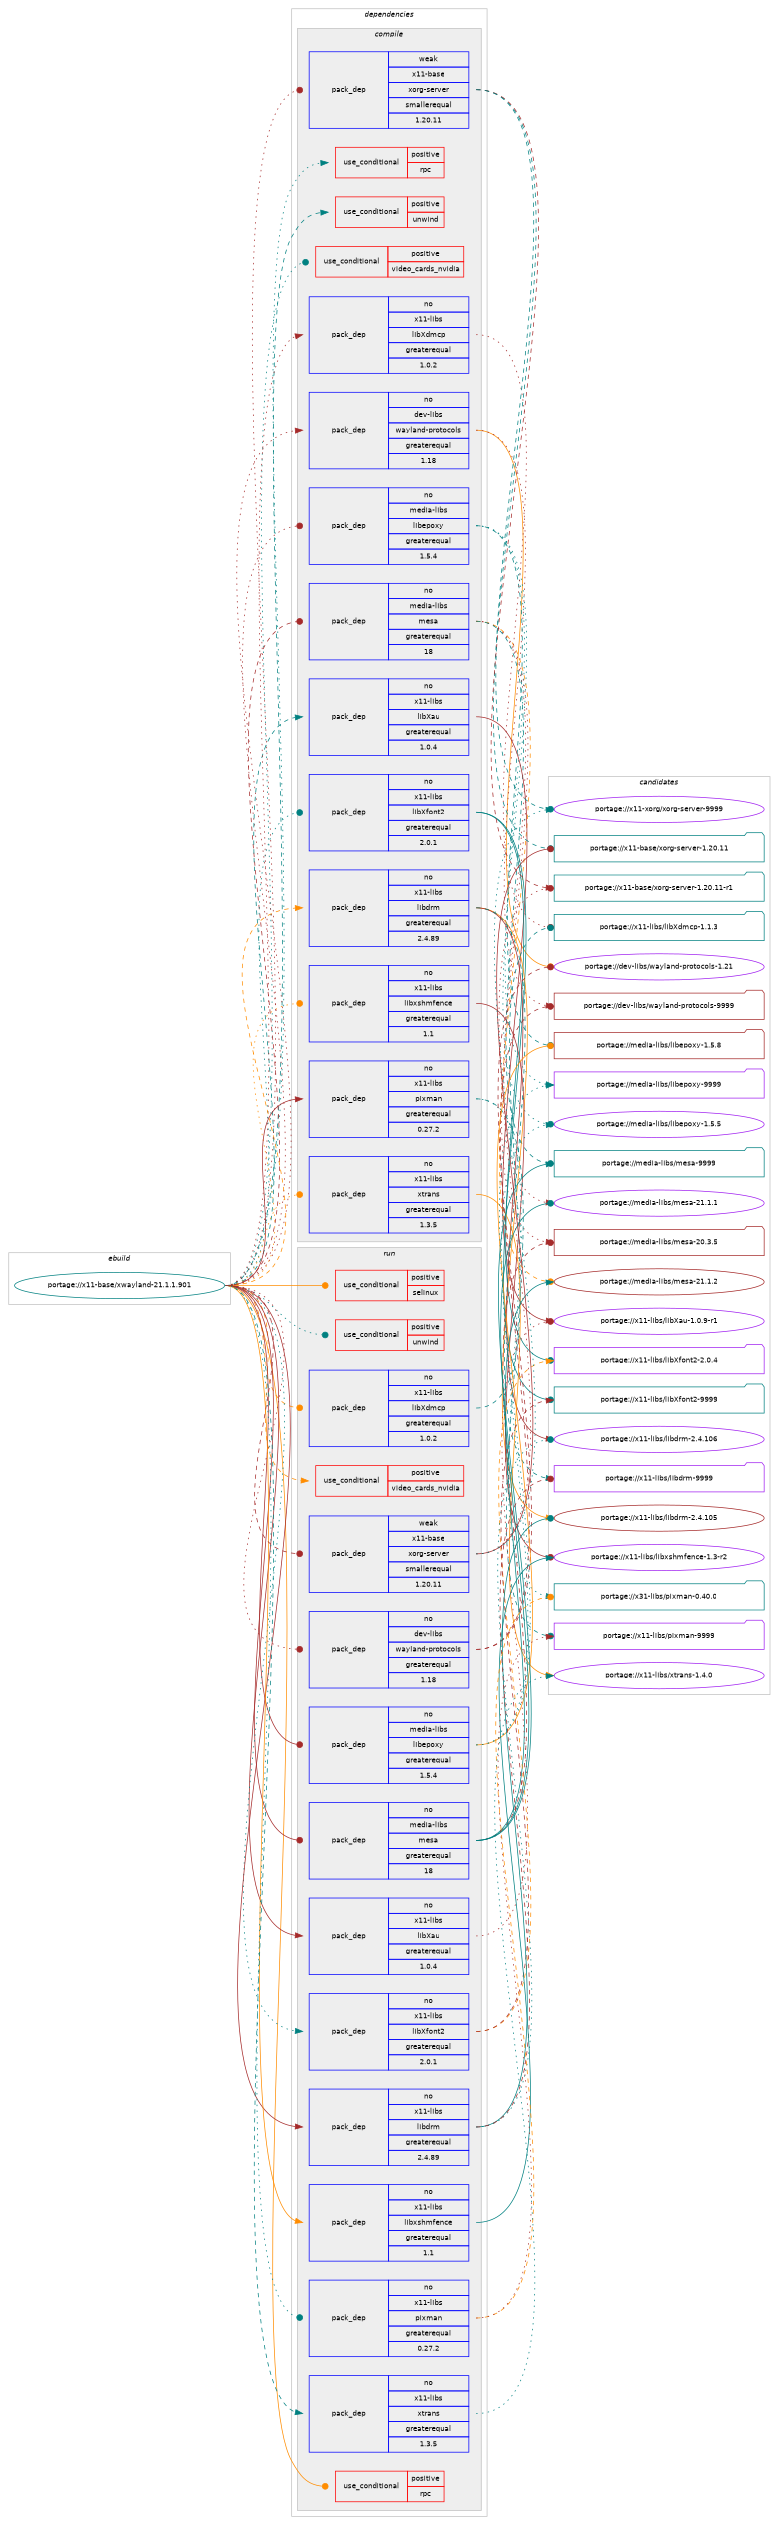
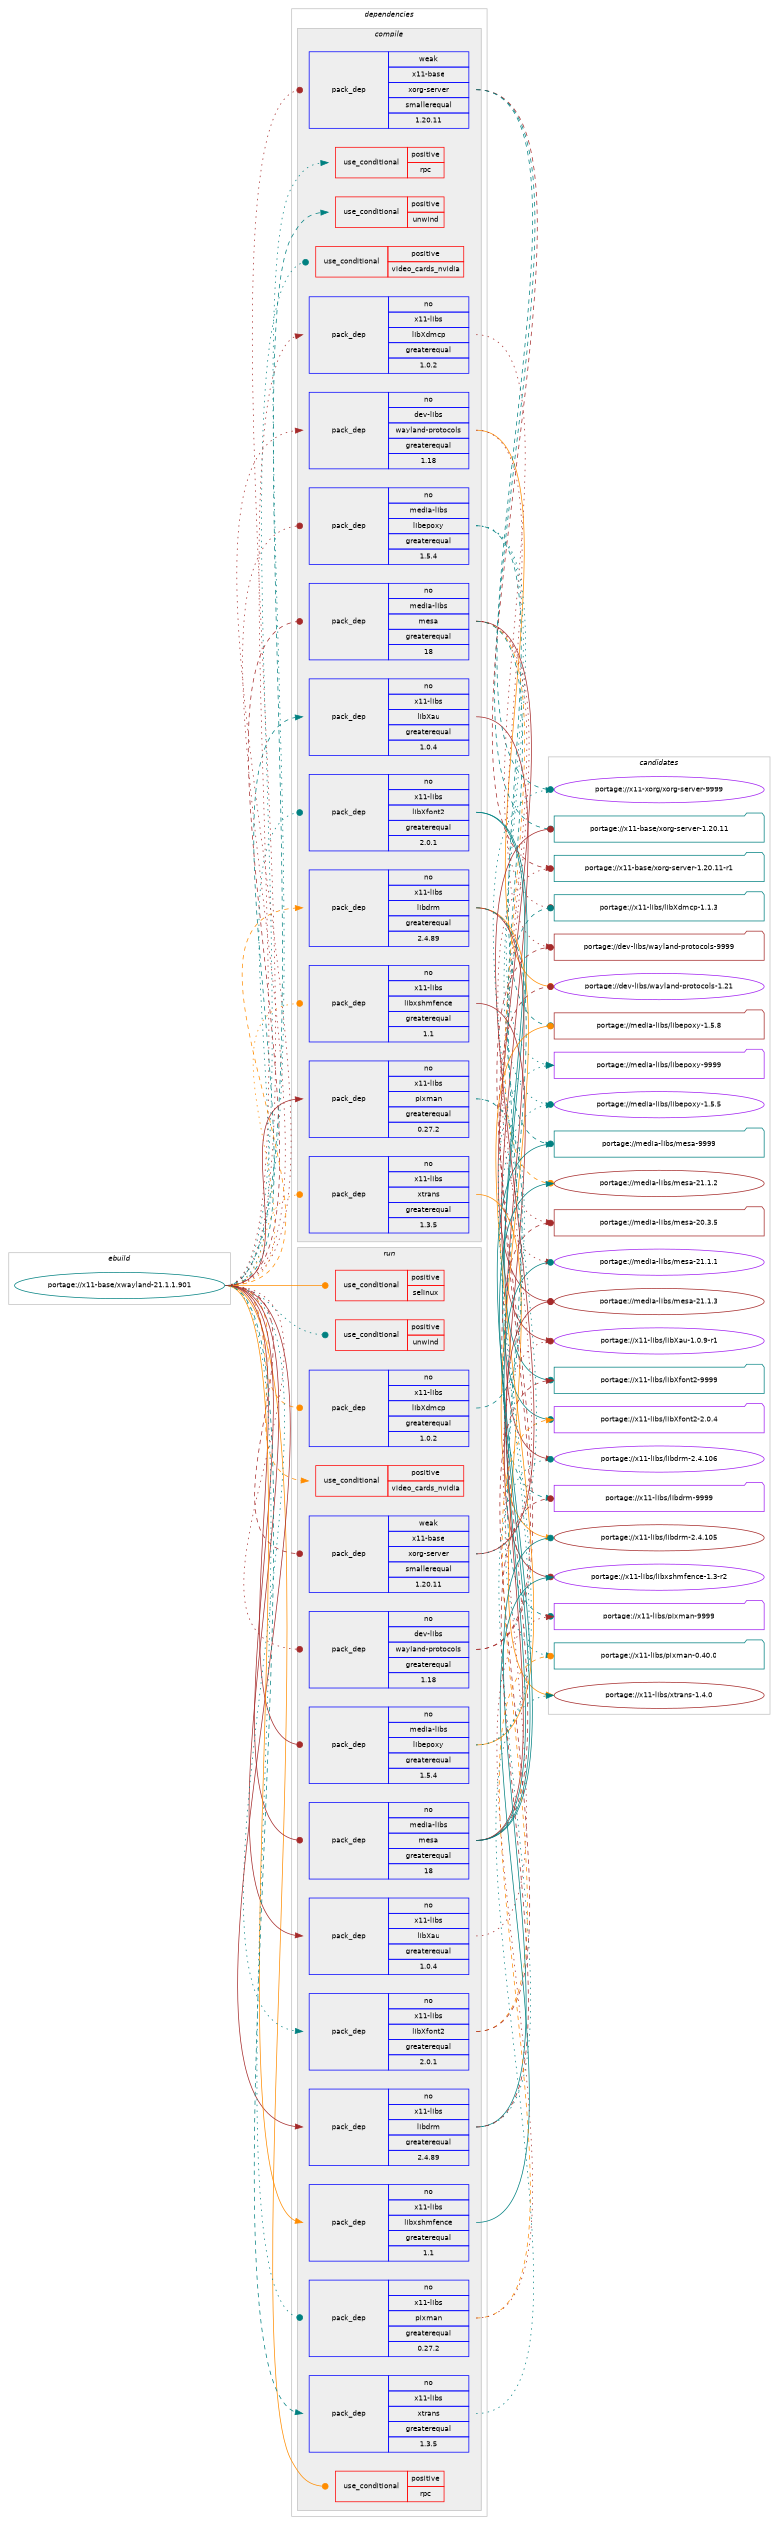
none -> (659, 1302)
(659, 1597) -> (659, 1656)
(659, 1676) -> (659, 1695)
